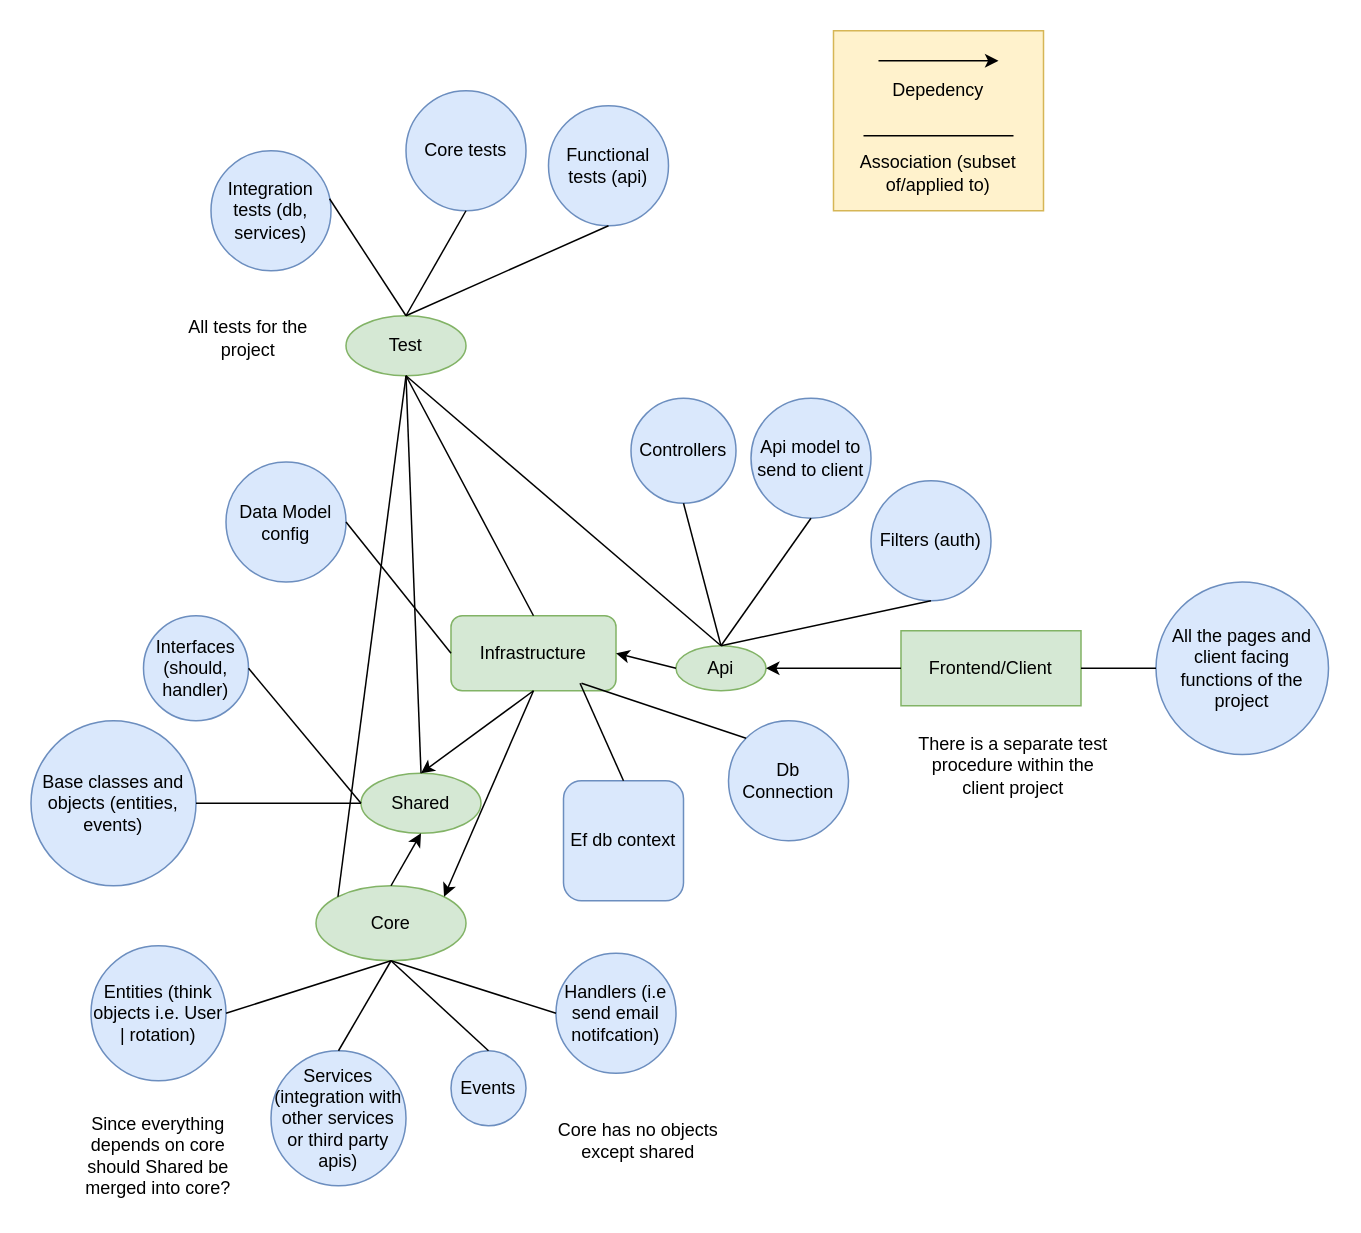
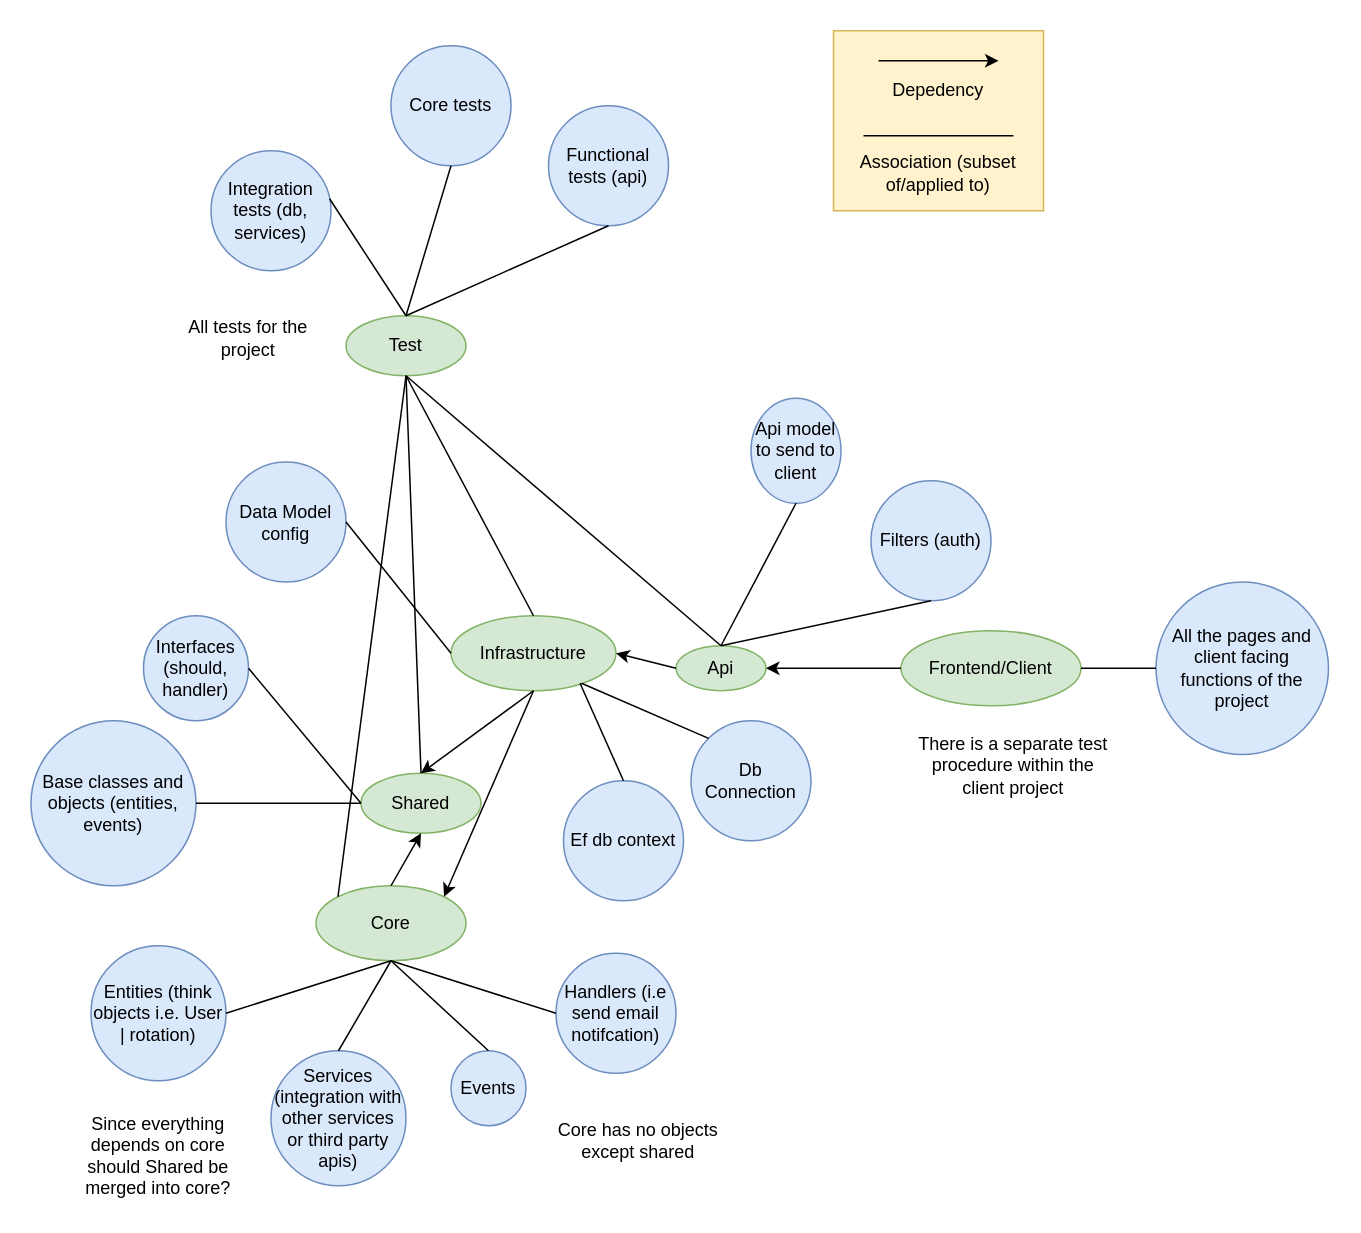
(466, 151) -> (451, 106)
(683, 451) -> none
(811, 458) -> (796, 451)
(701, 572) -> none
(533, 653) -> (533, 653)
(991, 668) -> (991, 668)
(788, 781) -> (751, 781)
(623, 841) -> (623, 841)
